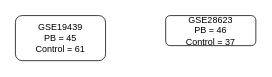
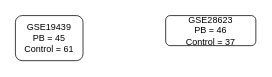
(60, 38) -> (49, 38)
